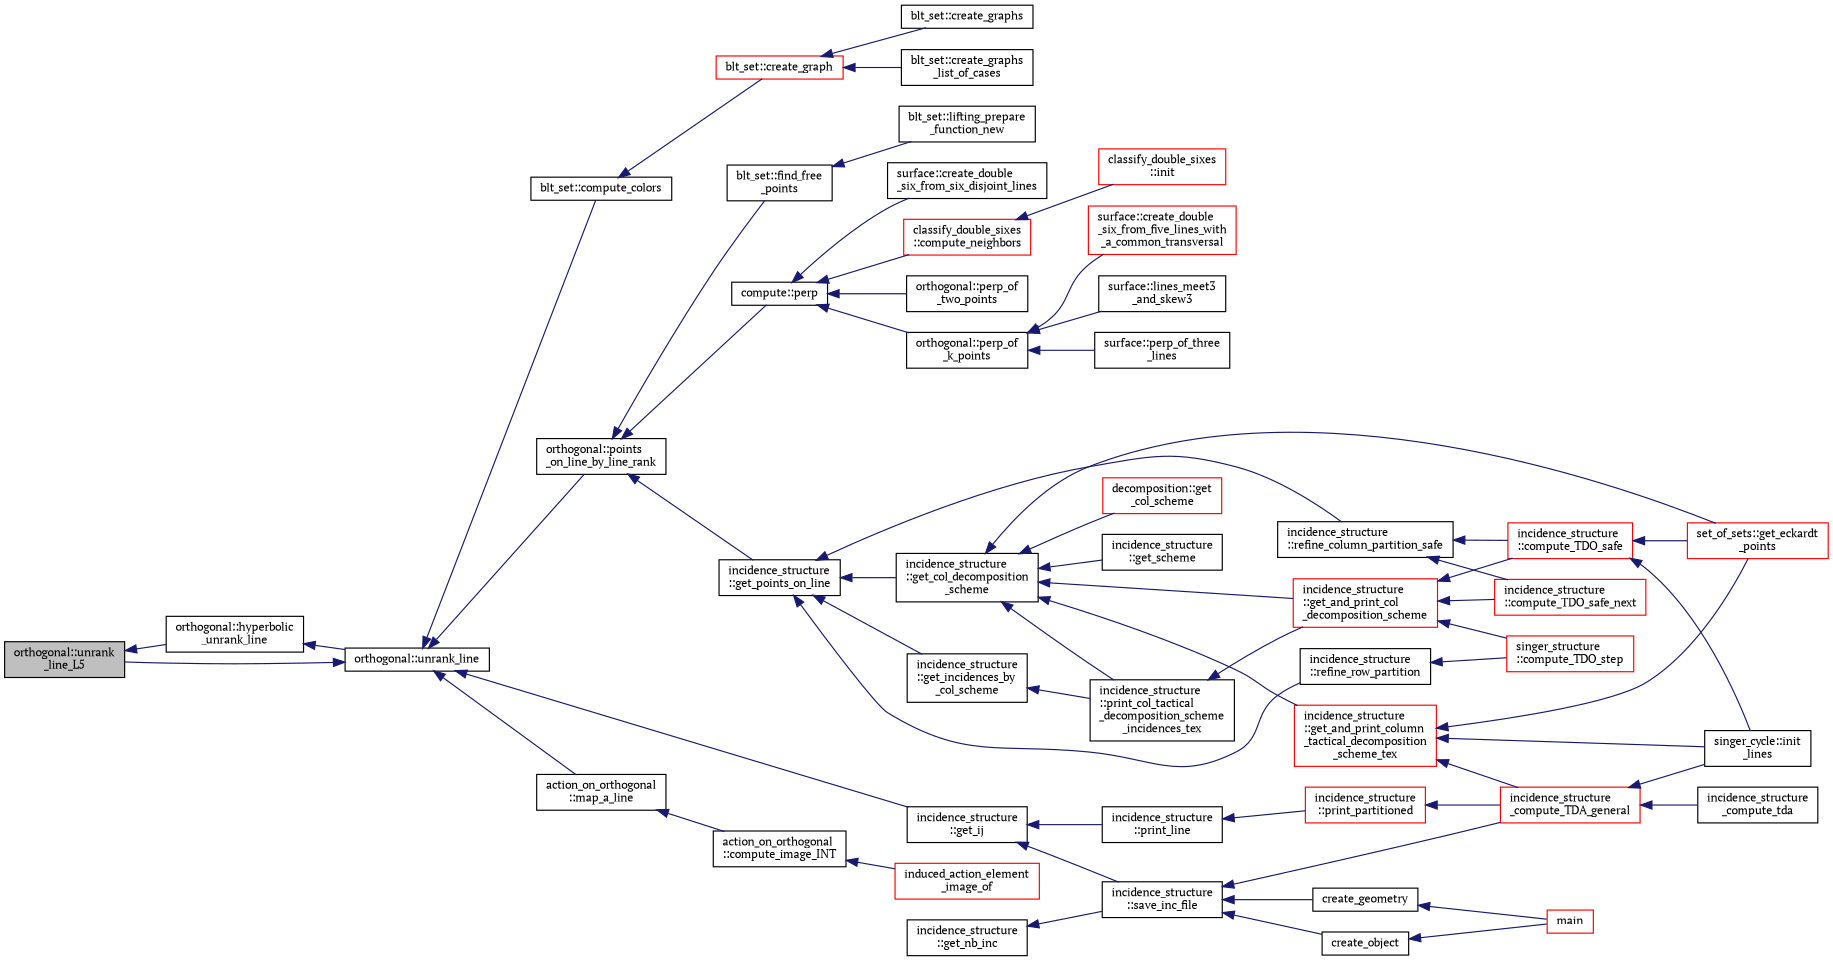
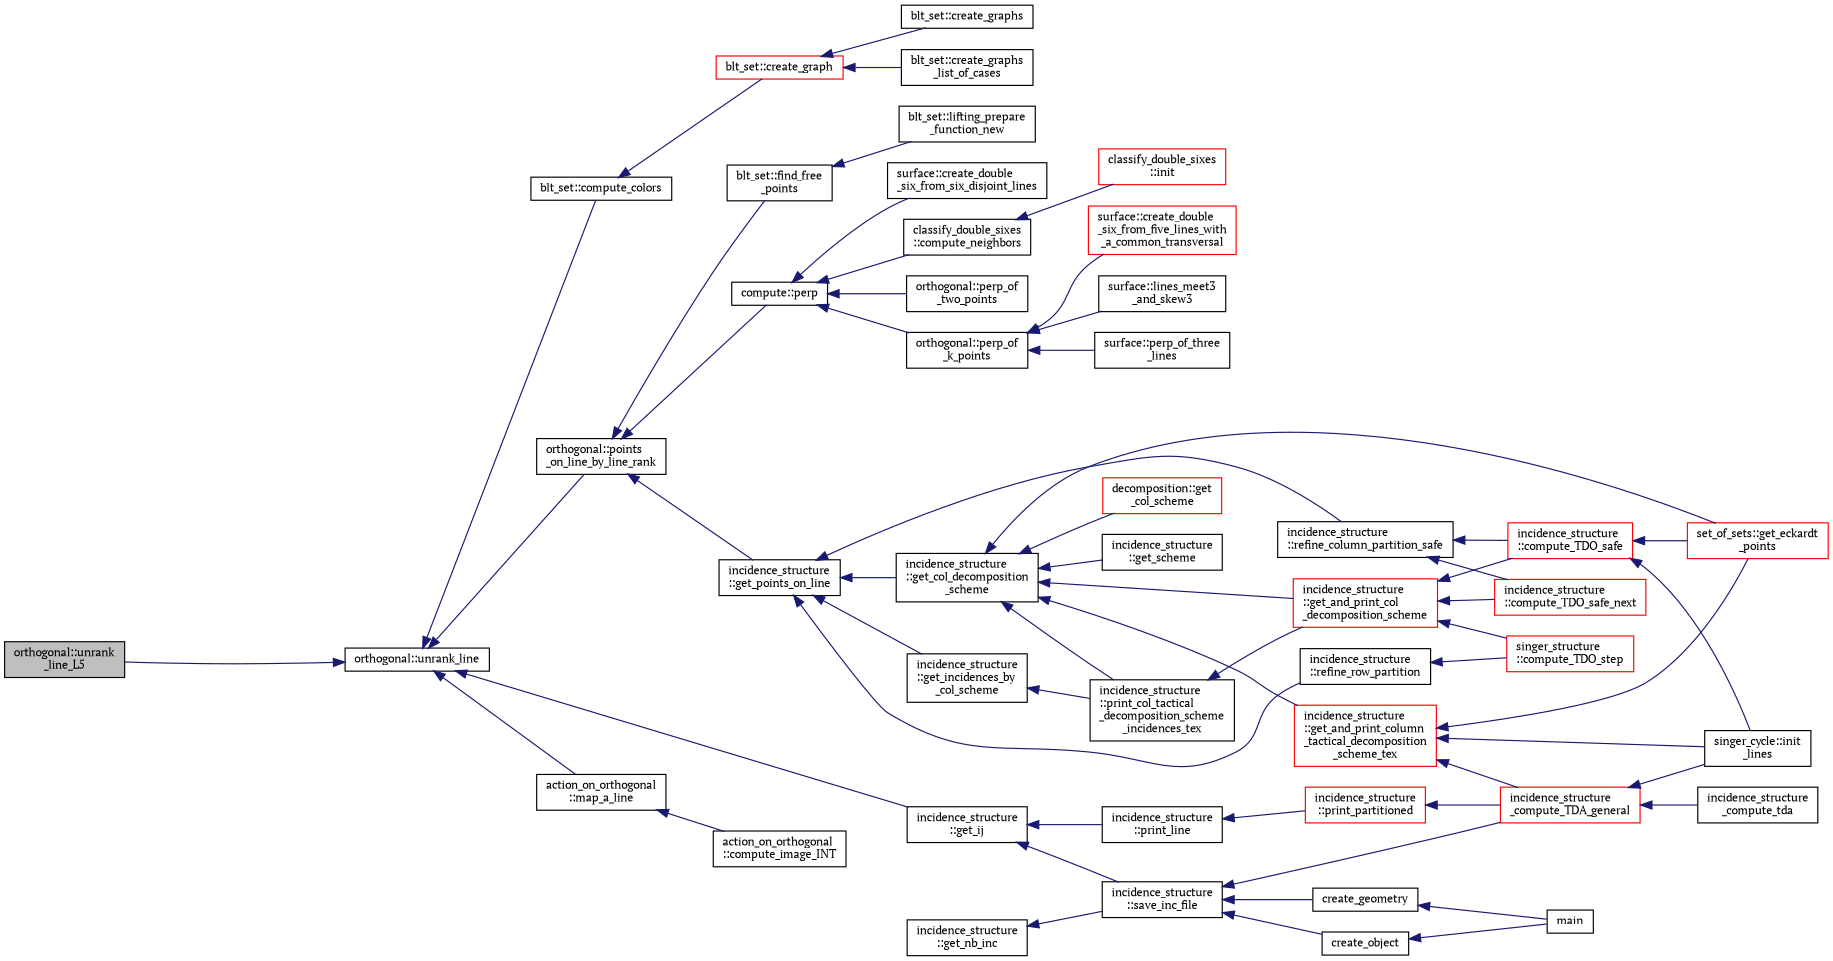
(967, 237) -> (967, 237)
(235, 634) -> none
(967, 881) -> none
(1570, 922) -> (1570, 922)
